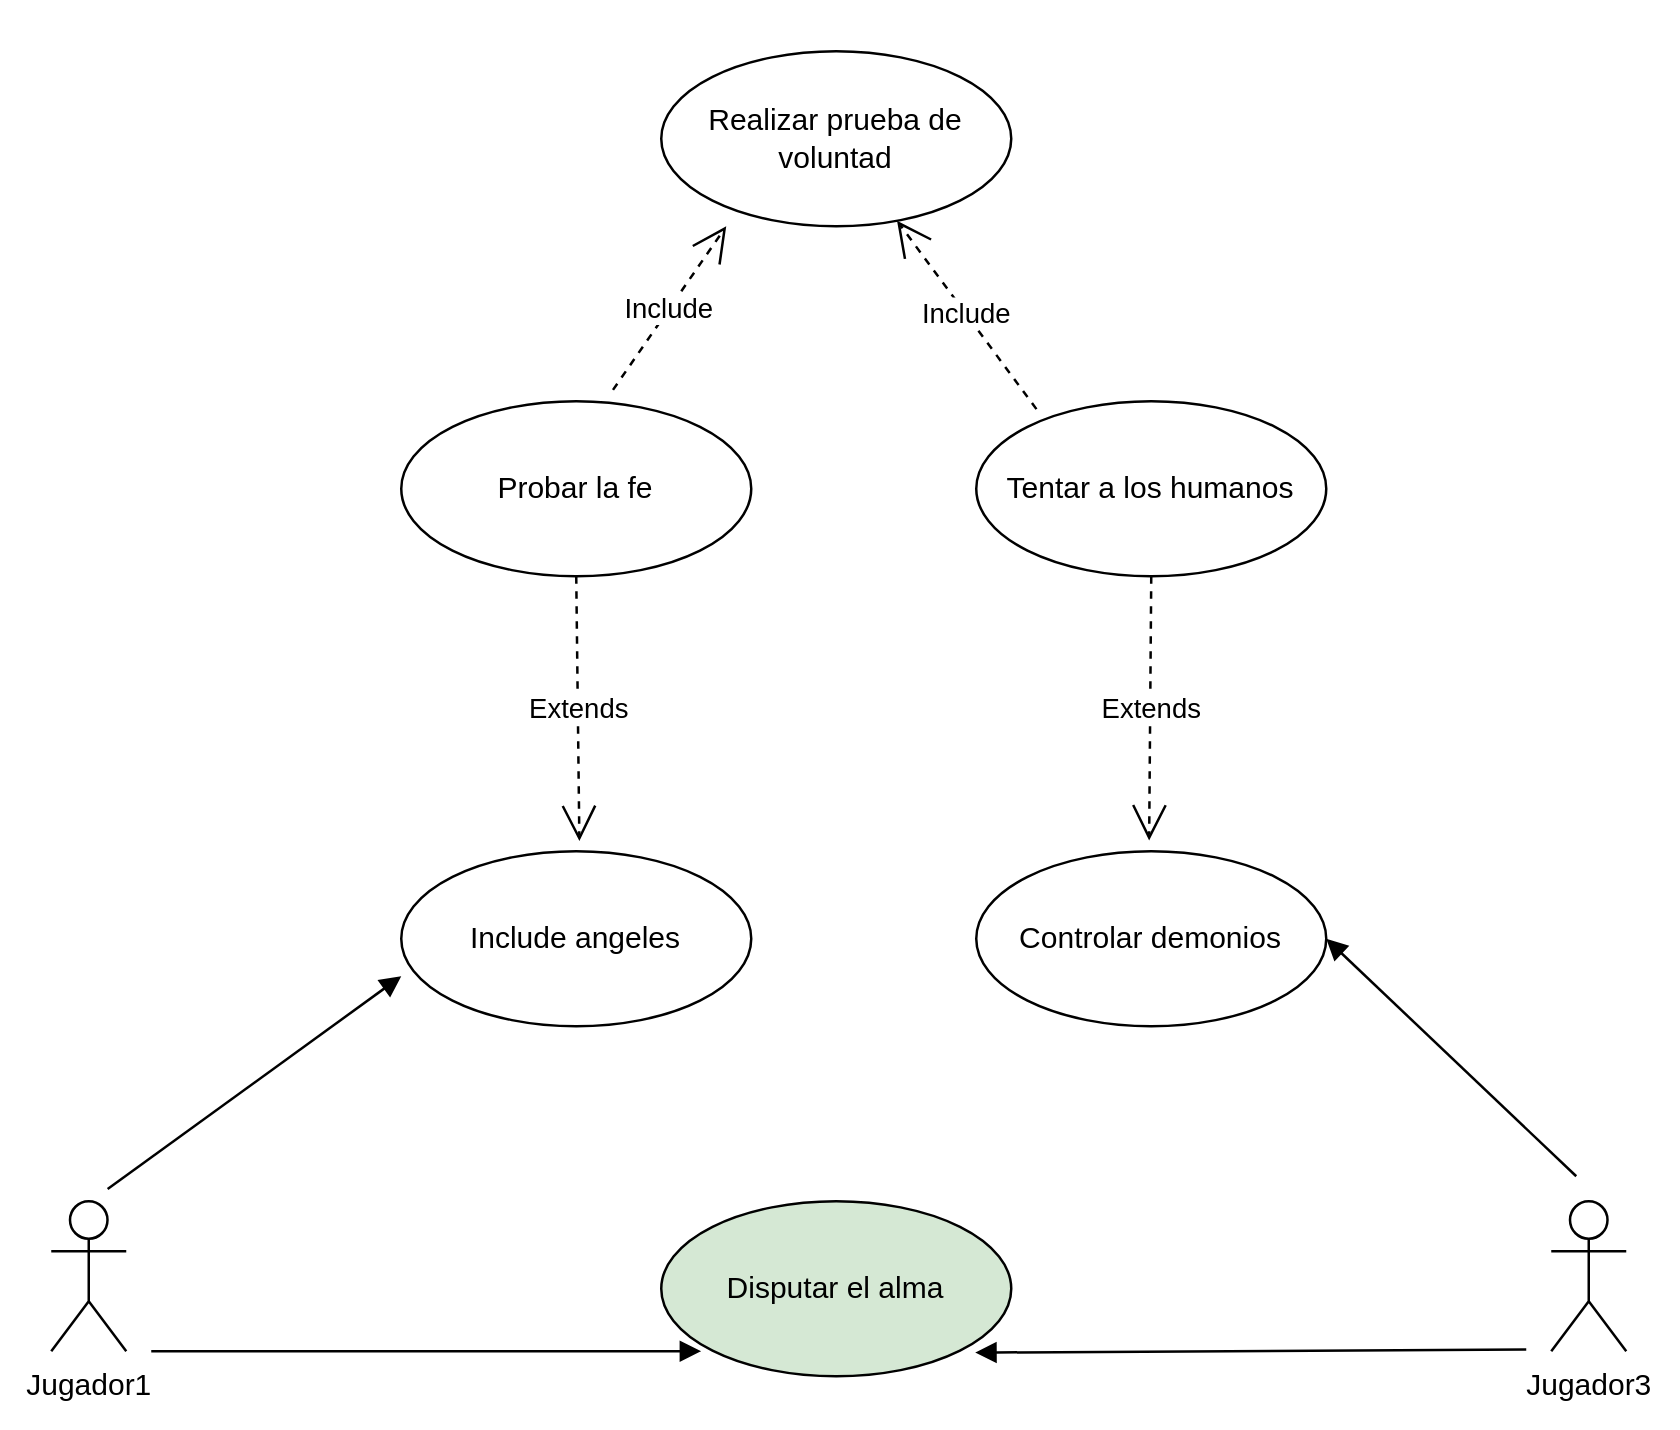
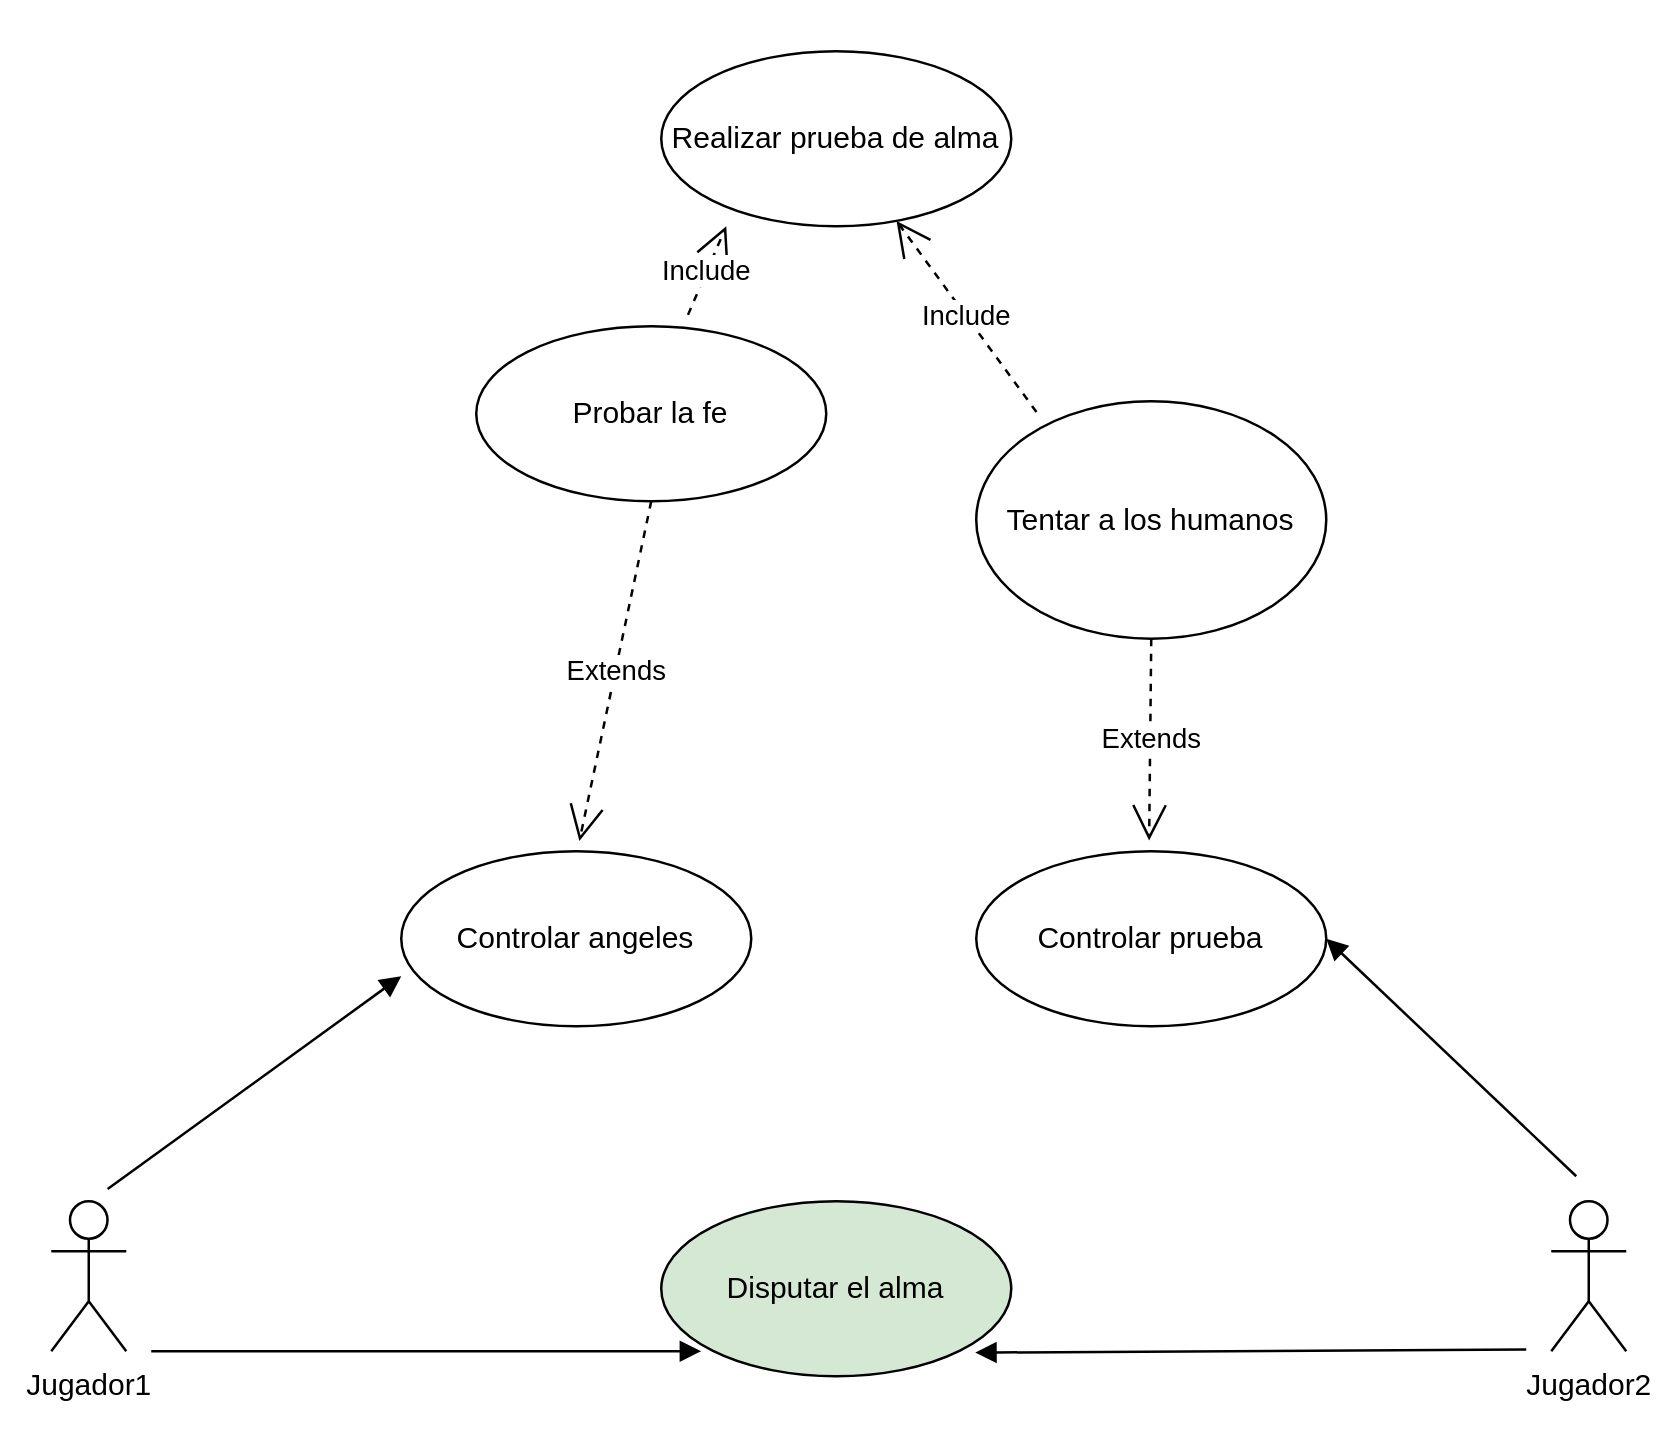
(836, 139) -> (836, 139)
(576, 489) -> (651, 414)
(1151, 489) -> (1151, 520)
(576, 939) -> (576, 939)
(1151, 939) -> (1151, 939)
(1590, 1387) -> (1590, 1387)
